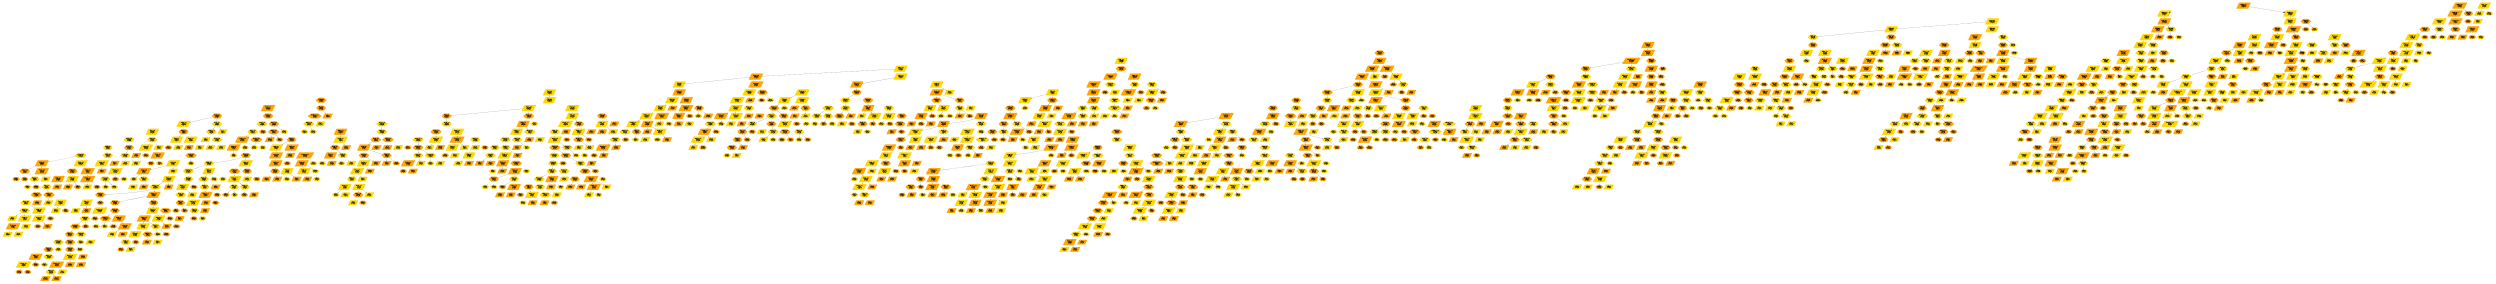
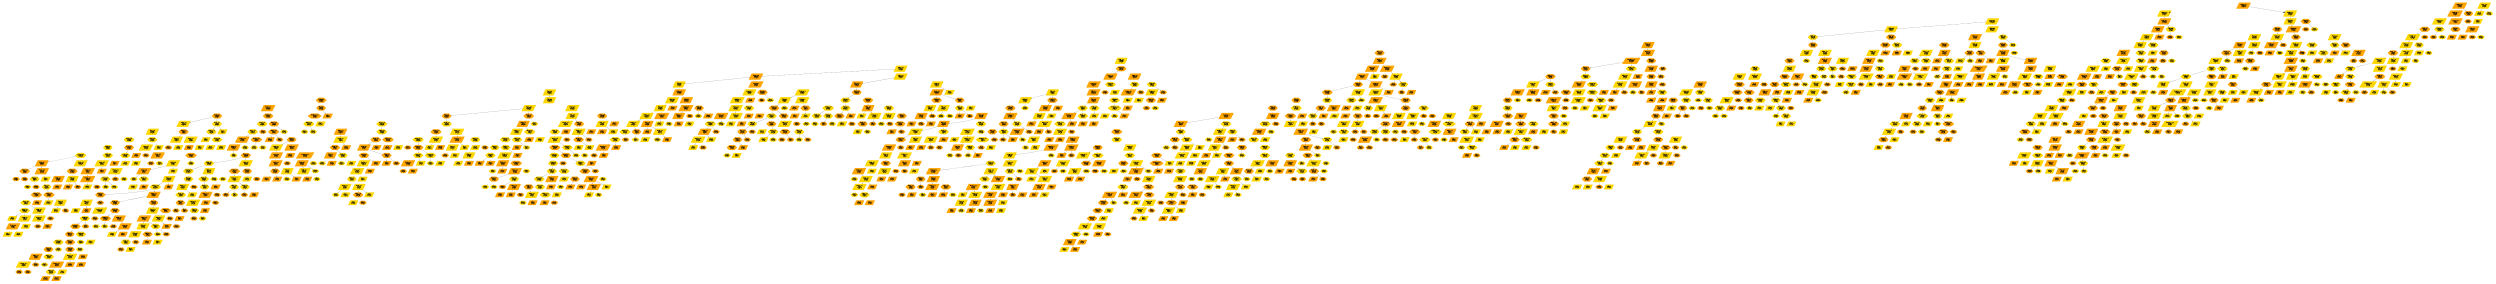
none -> (1449, 116)
